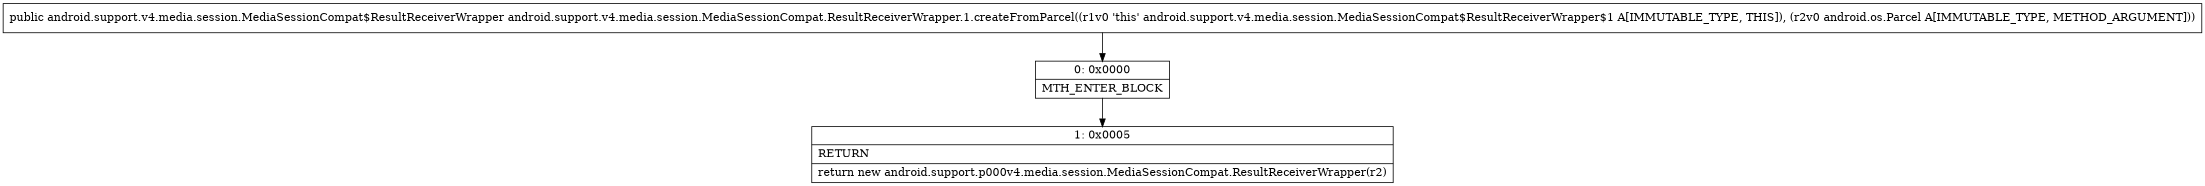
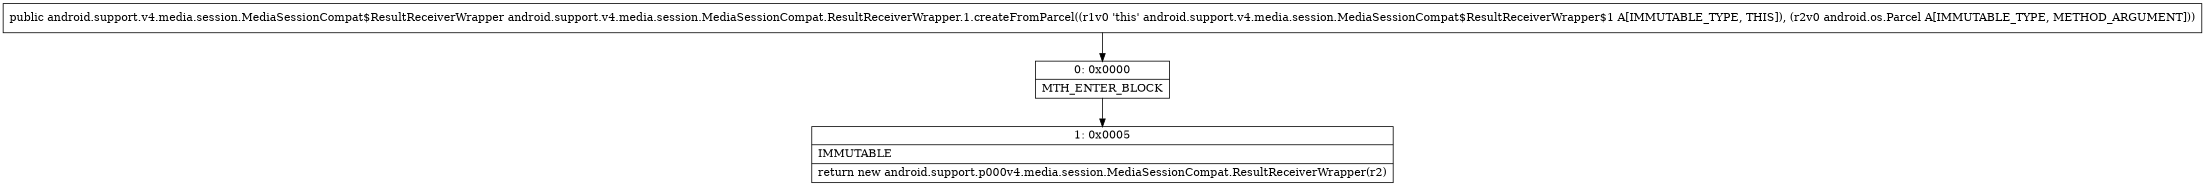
(844, 154) -> (855, 154)
